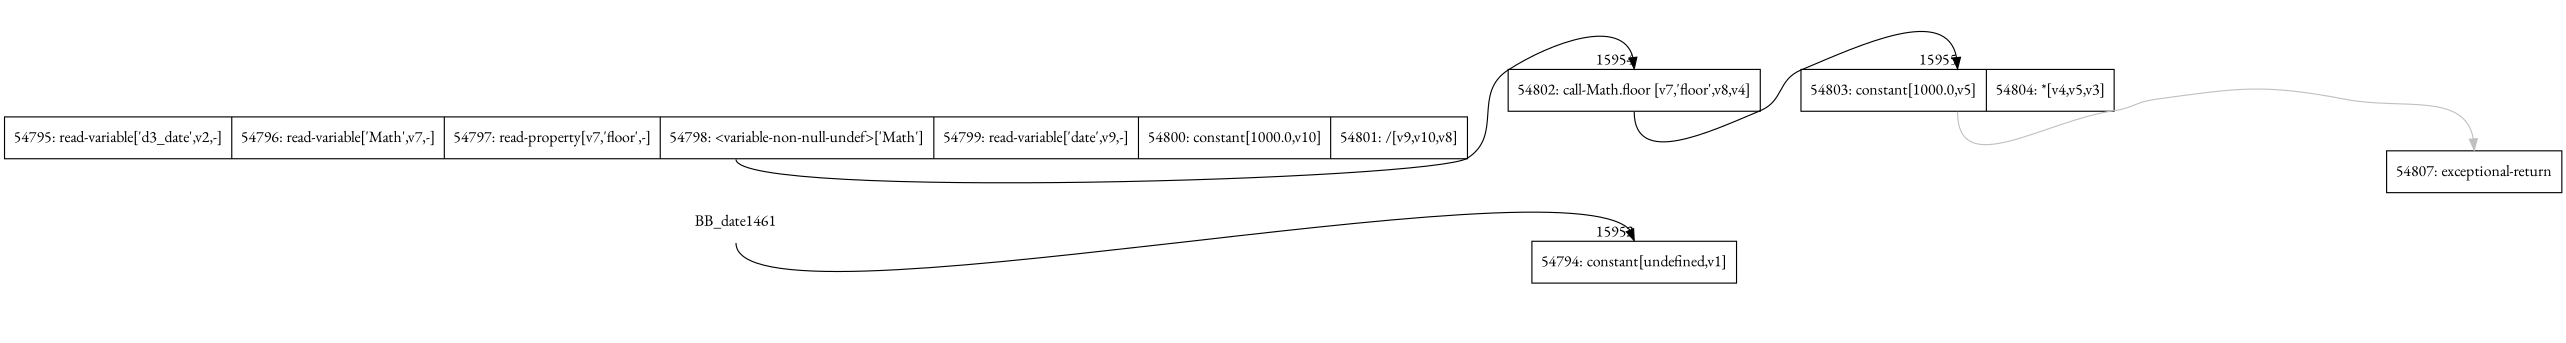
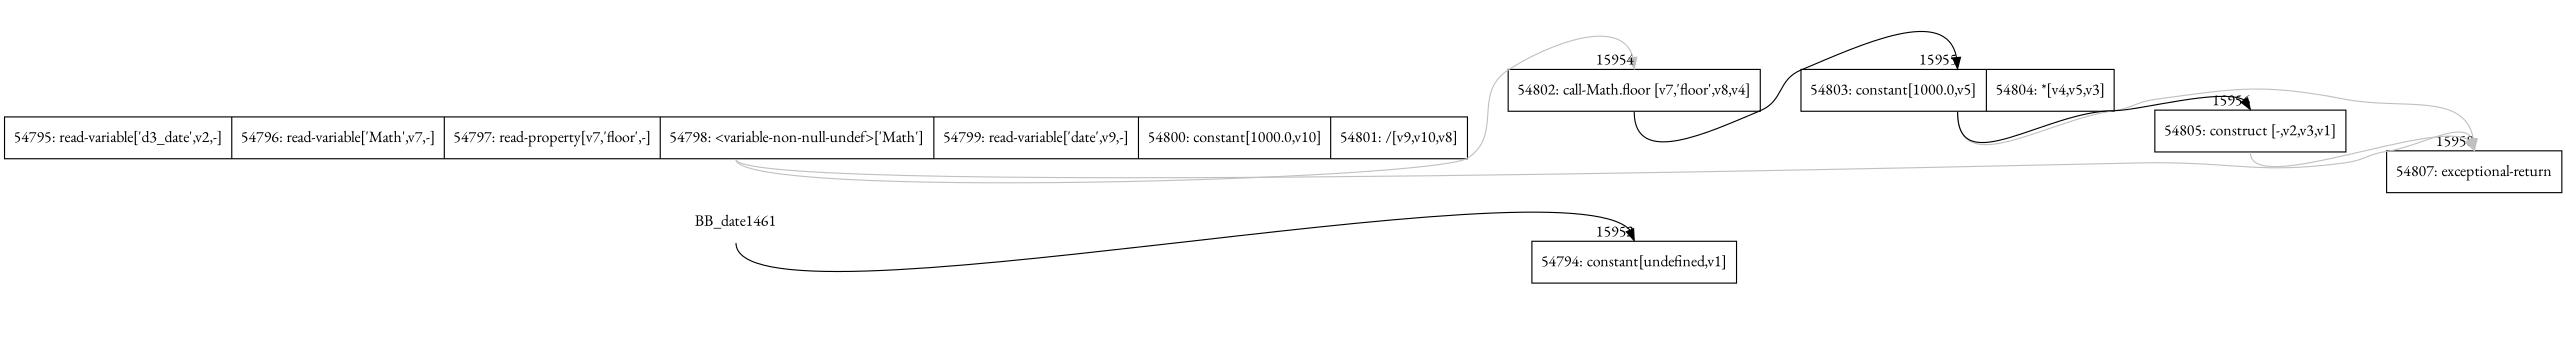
none -> (2250, 131)
none -> (1607, 173)
(1222, 179) -> (1393, 169)
